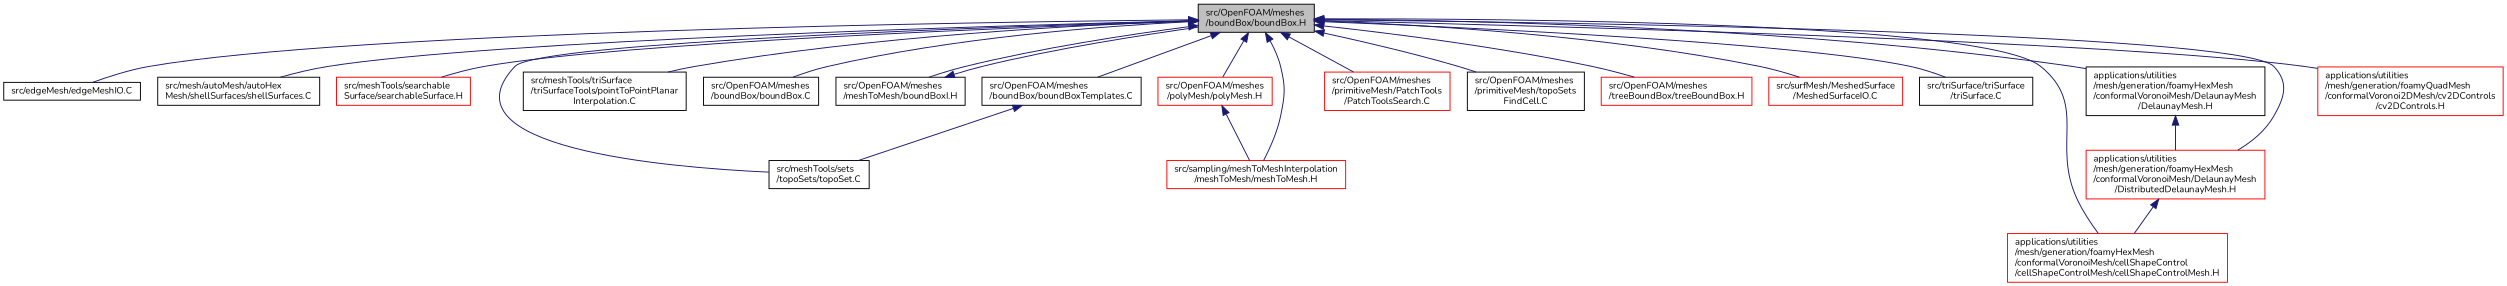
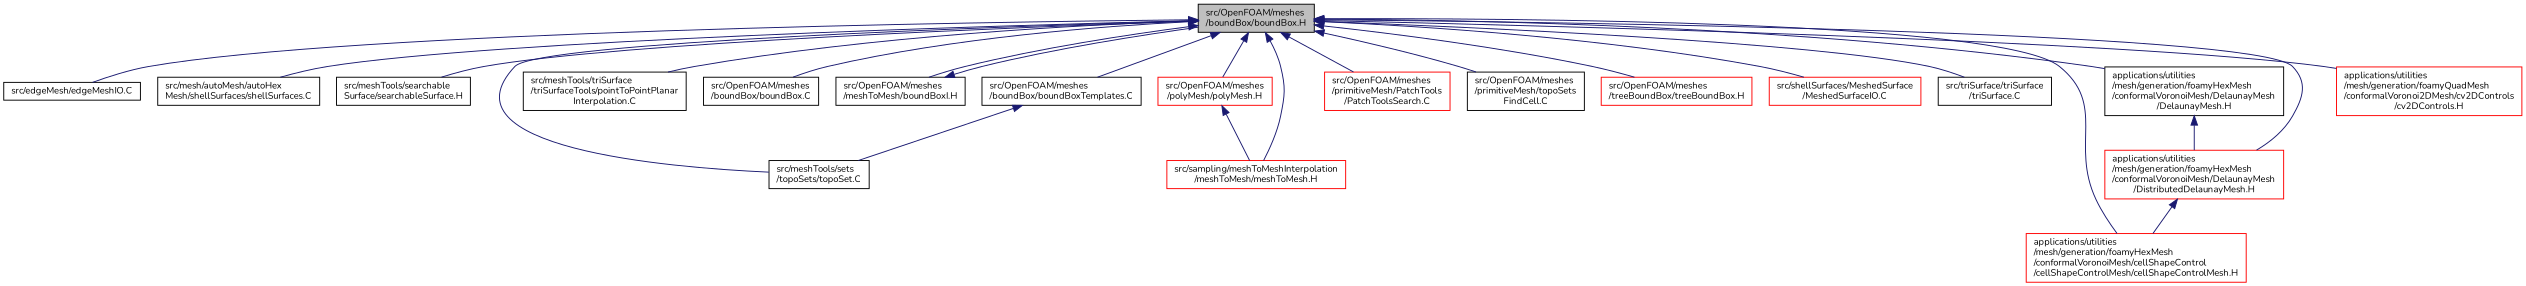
(403, 91) -> (403, 91)
(1836, 91) -> (1845, 91)
